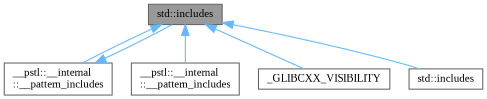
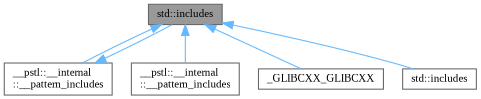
(324, 79) -> (321, 79)
